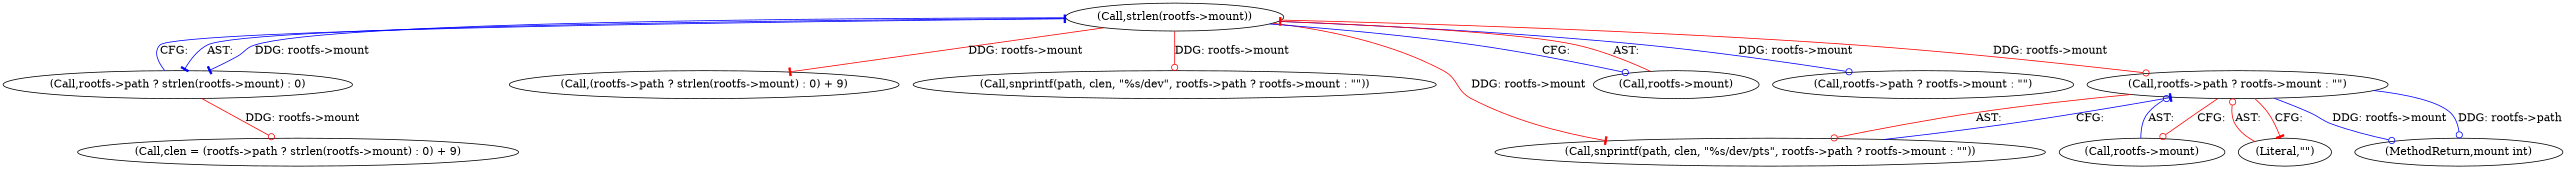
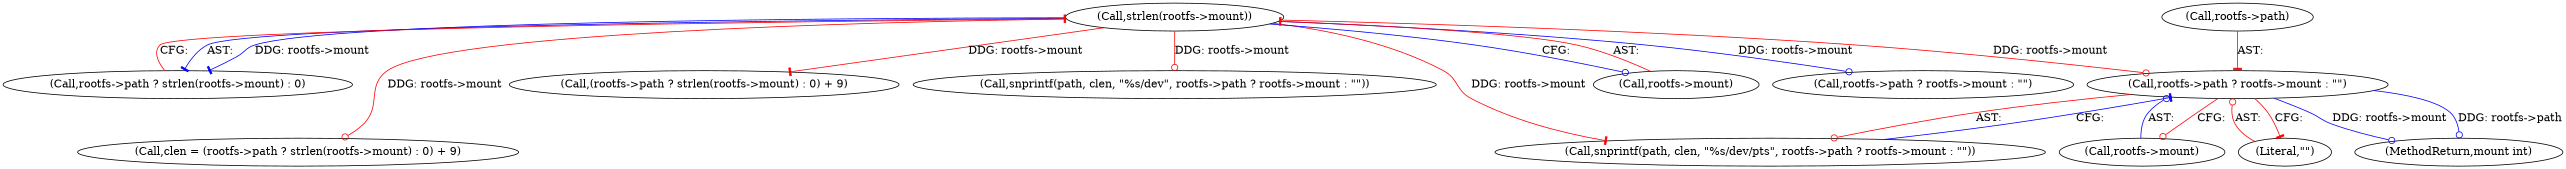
none -> (2238, 17)
(596, 25) -> (596, 25)
(235, 117) -> (685, 31)
